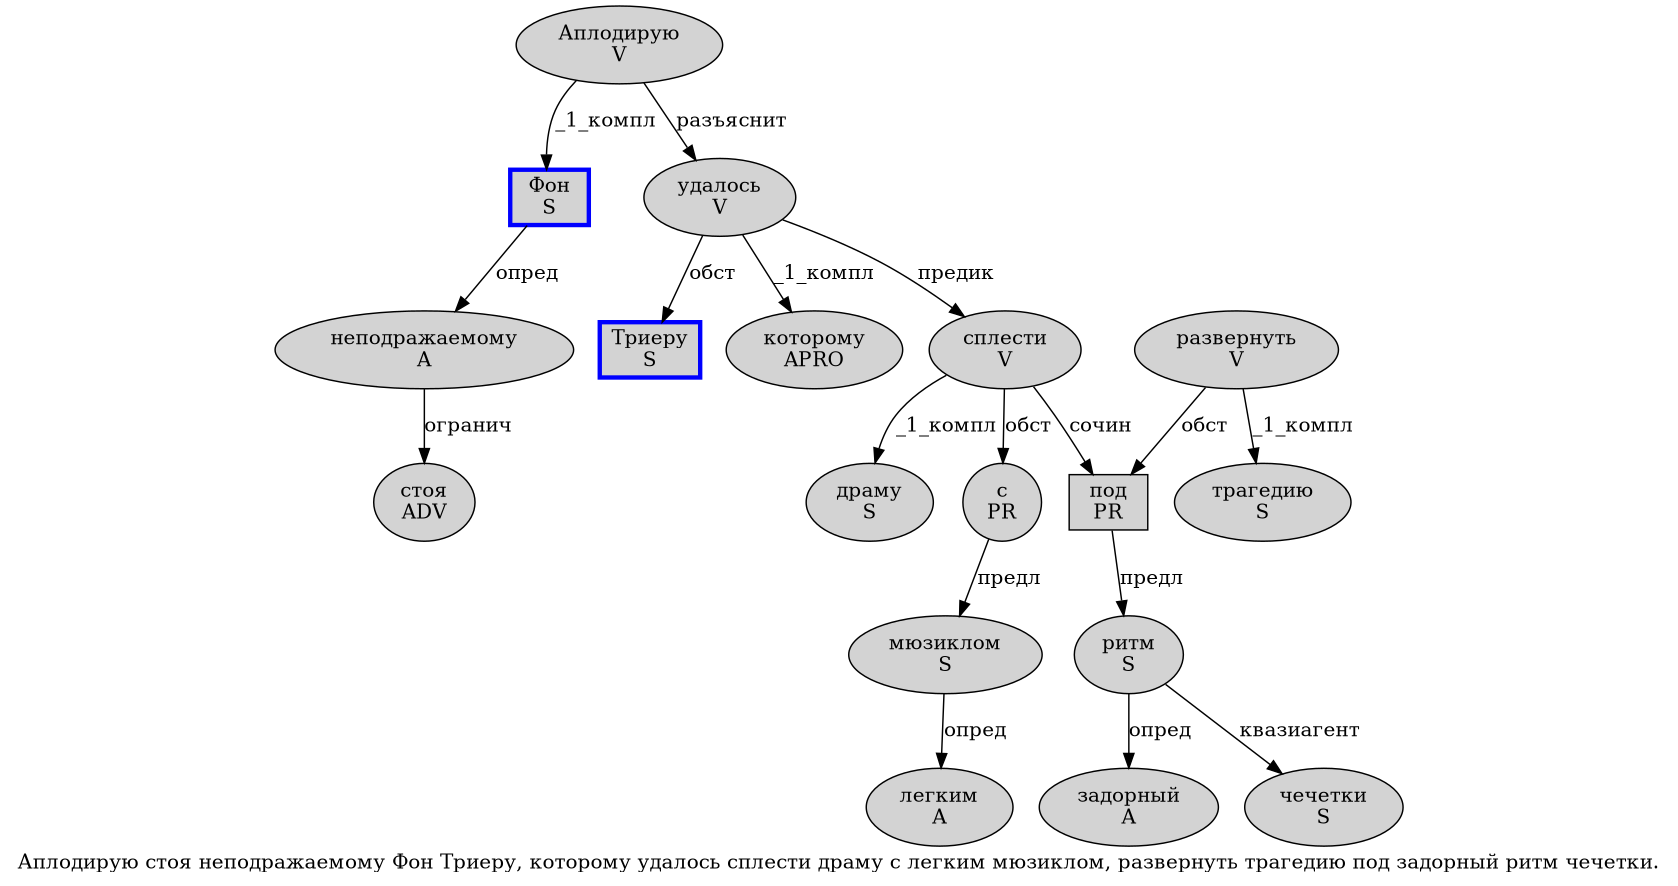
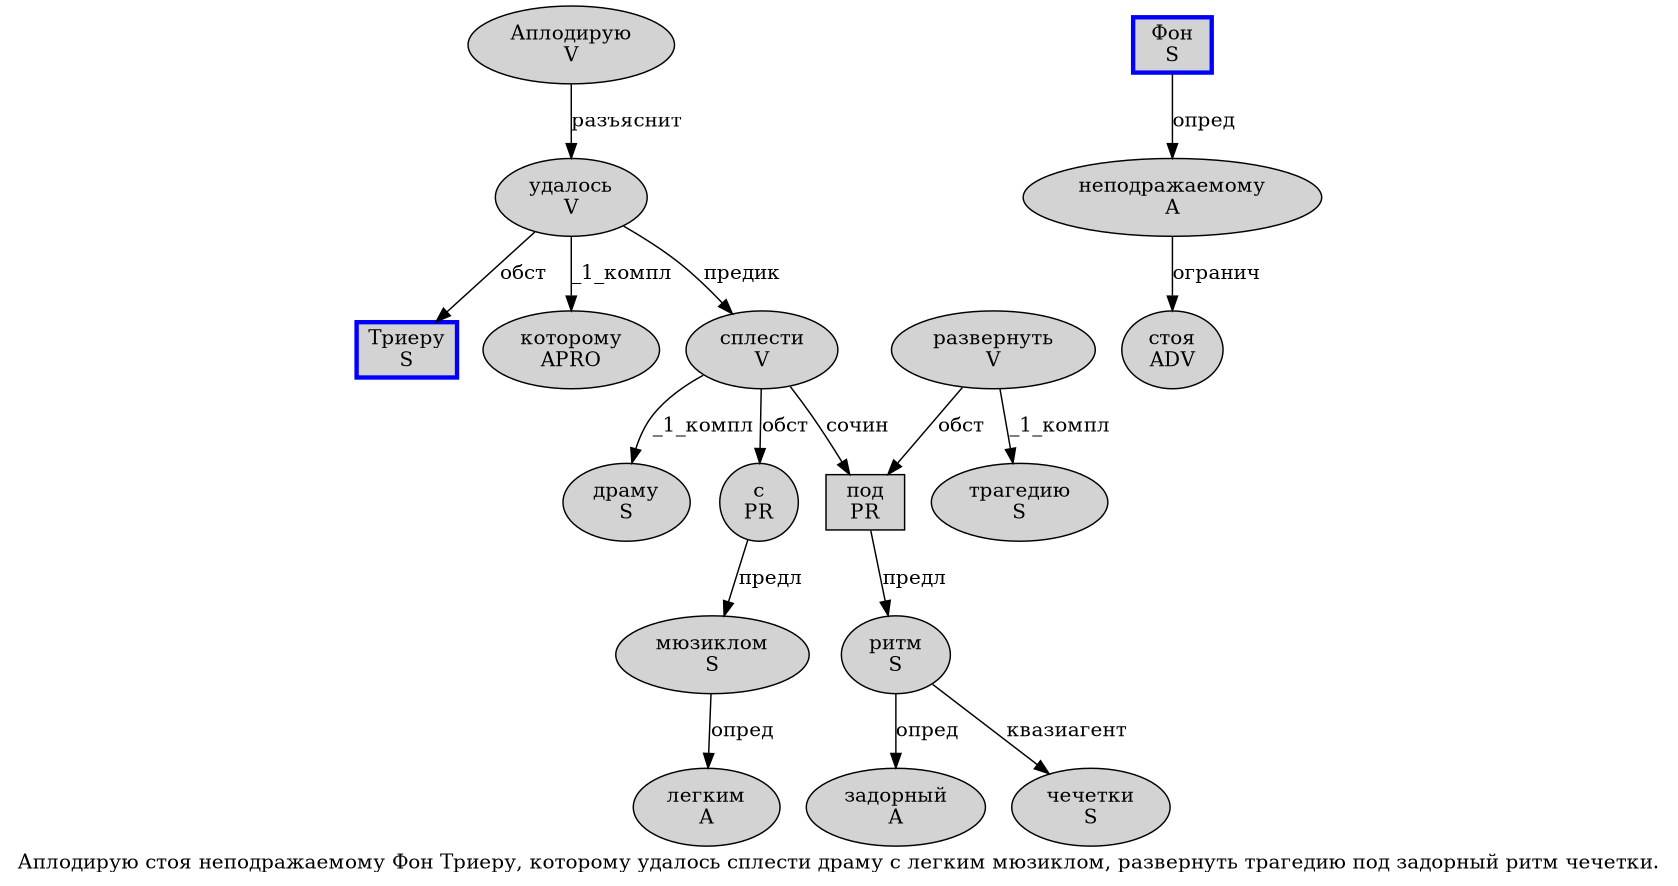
(554, 114) -> none
